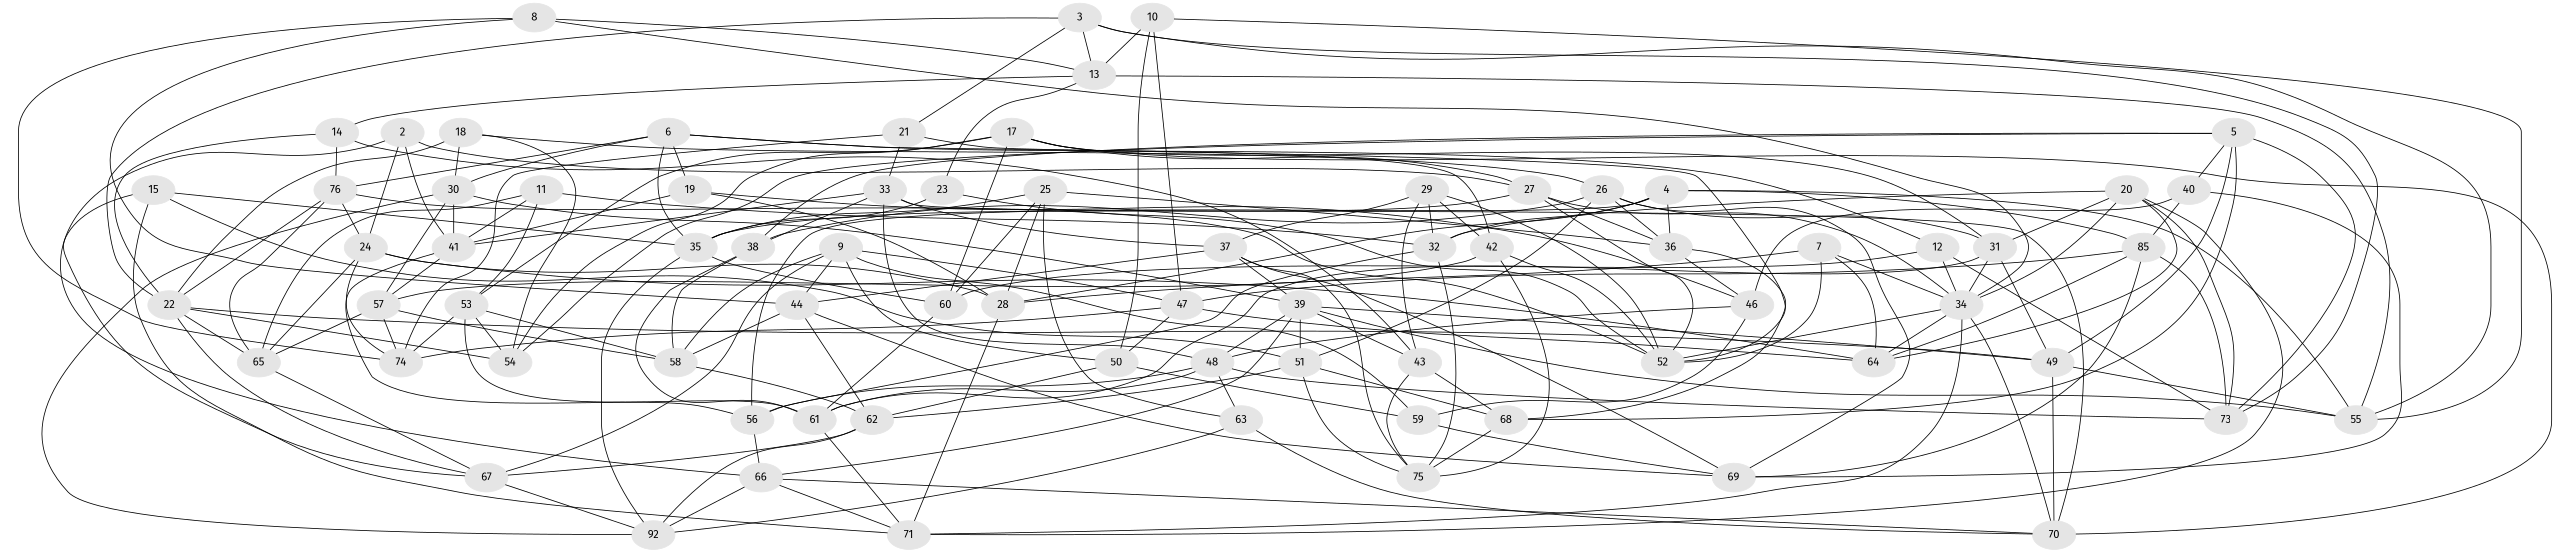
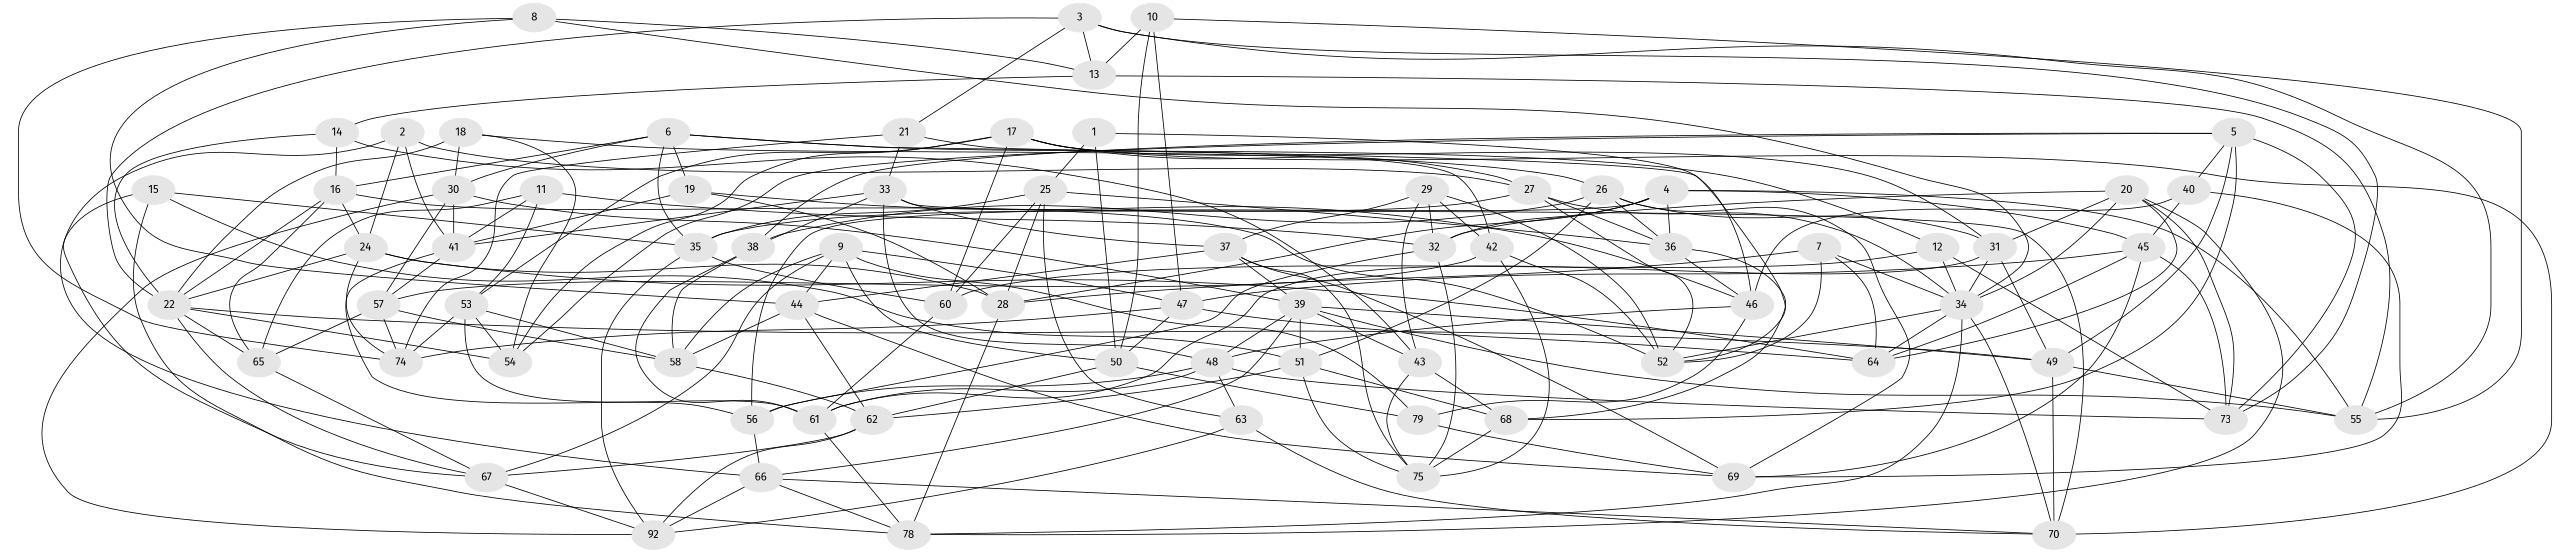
none -> (1094, 133)
(336, 190) -> (336, 190)
(942, 190) -> none
(2144, 248) -> (2144, 248)
(312, 305) -> (268, 276)
(1418, 420) -> (1418, 420)
(909, 535) -> (909, 535)
